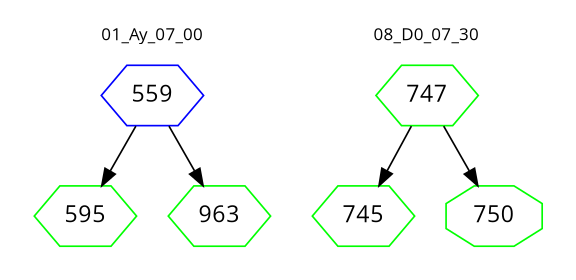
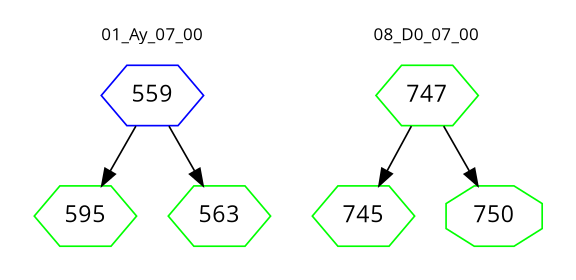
(427, 36) -> (427, 36)
(219, 216) -> (219, 216)
